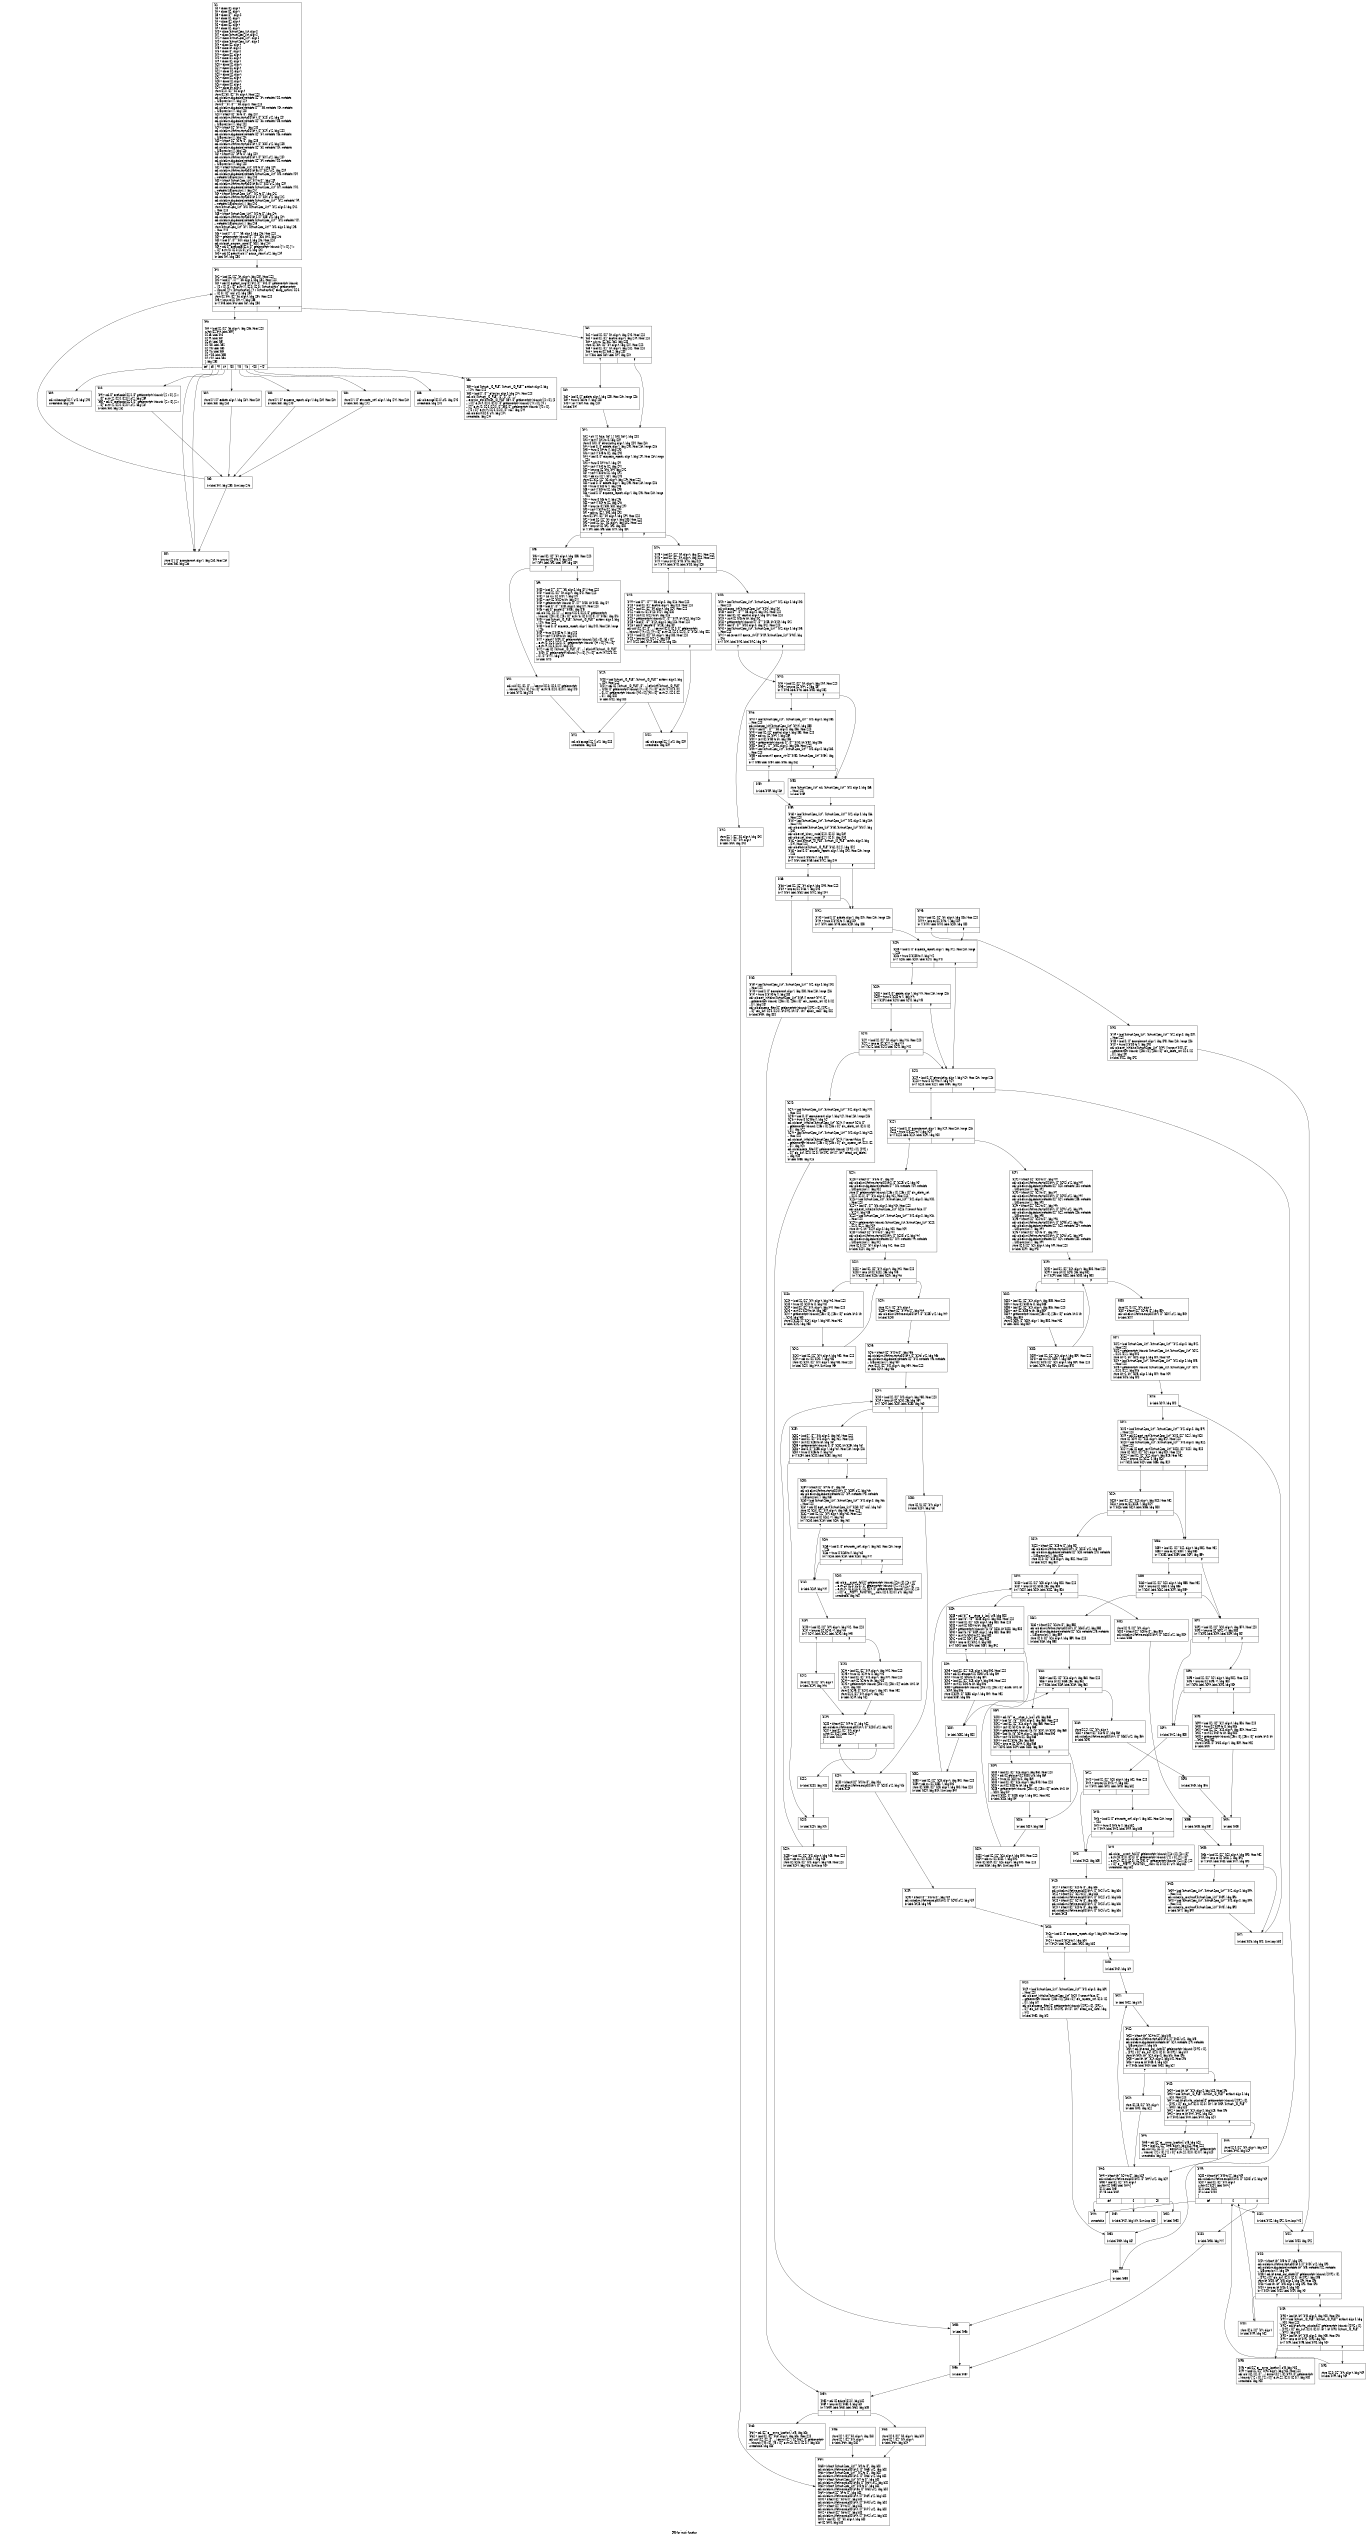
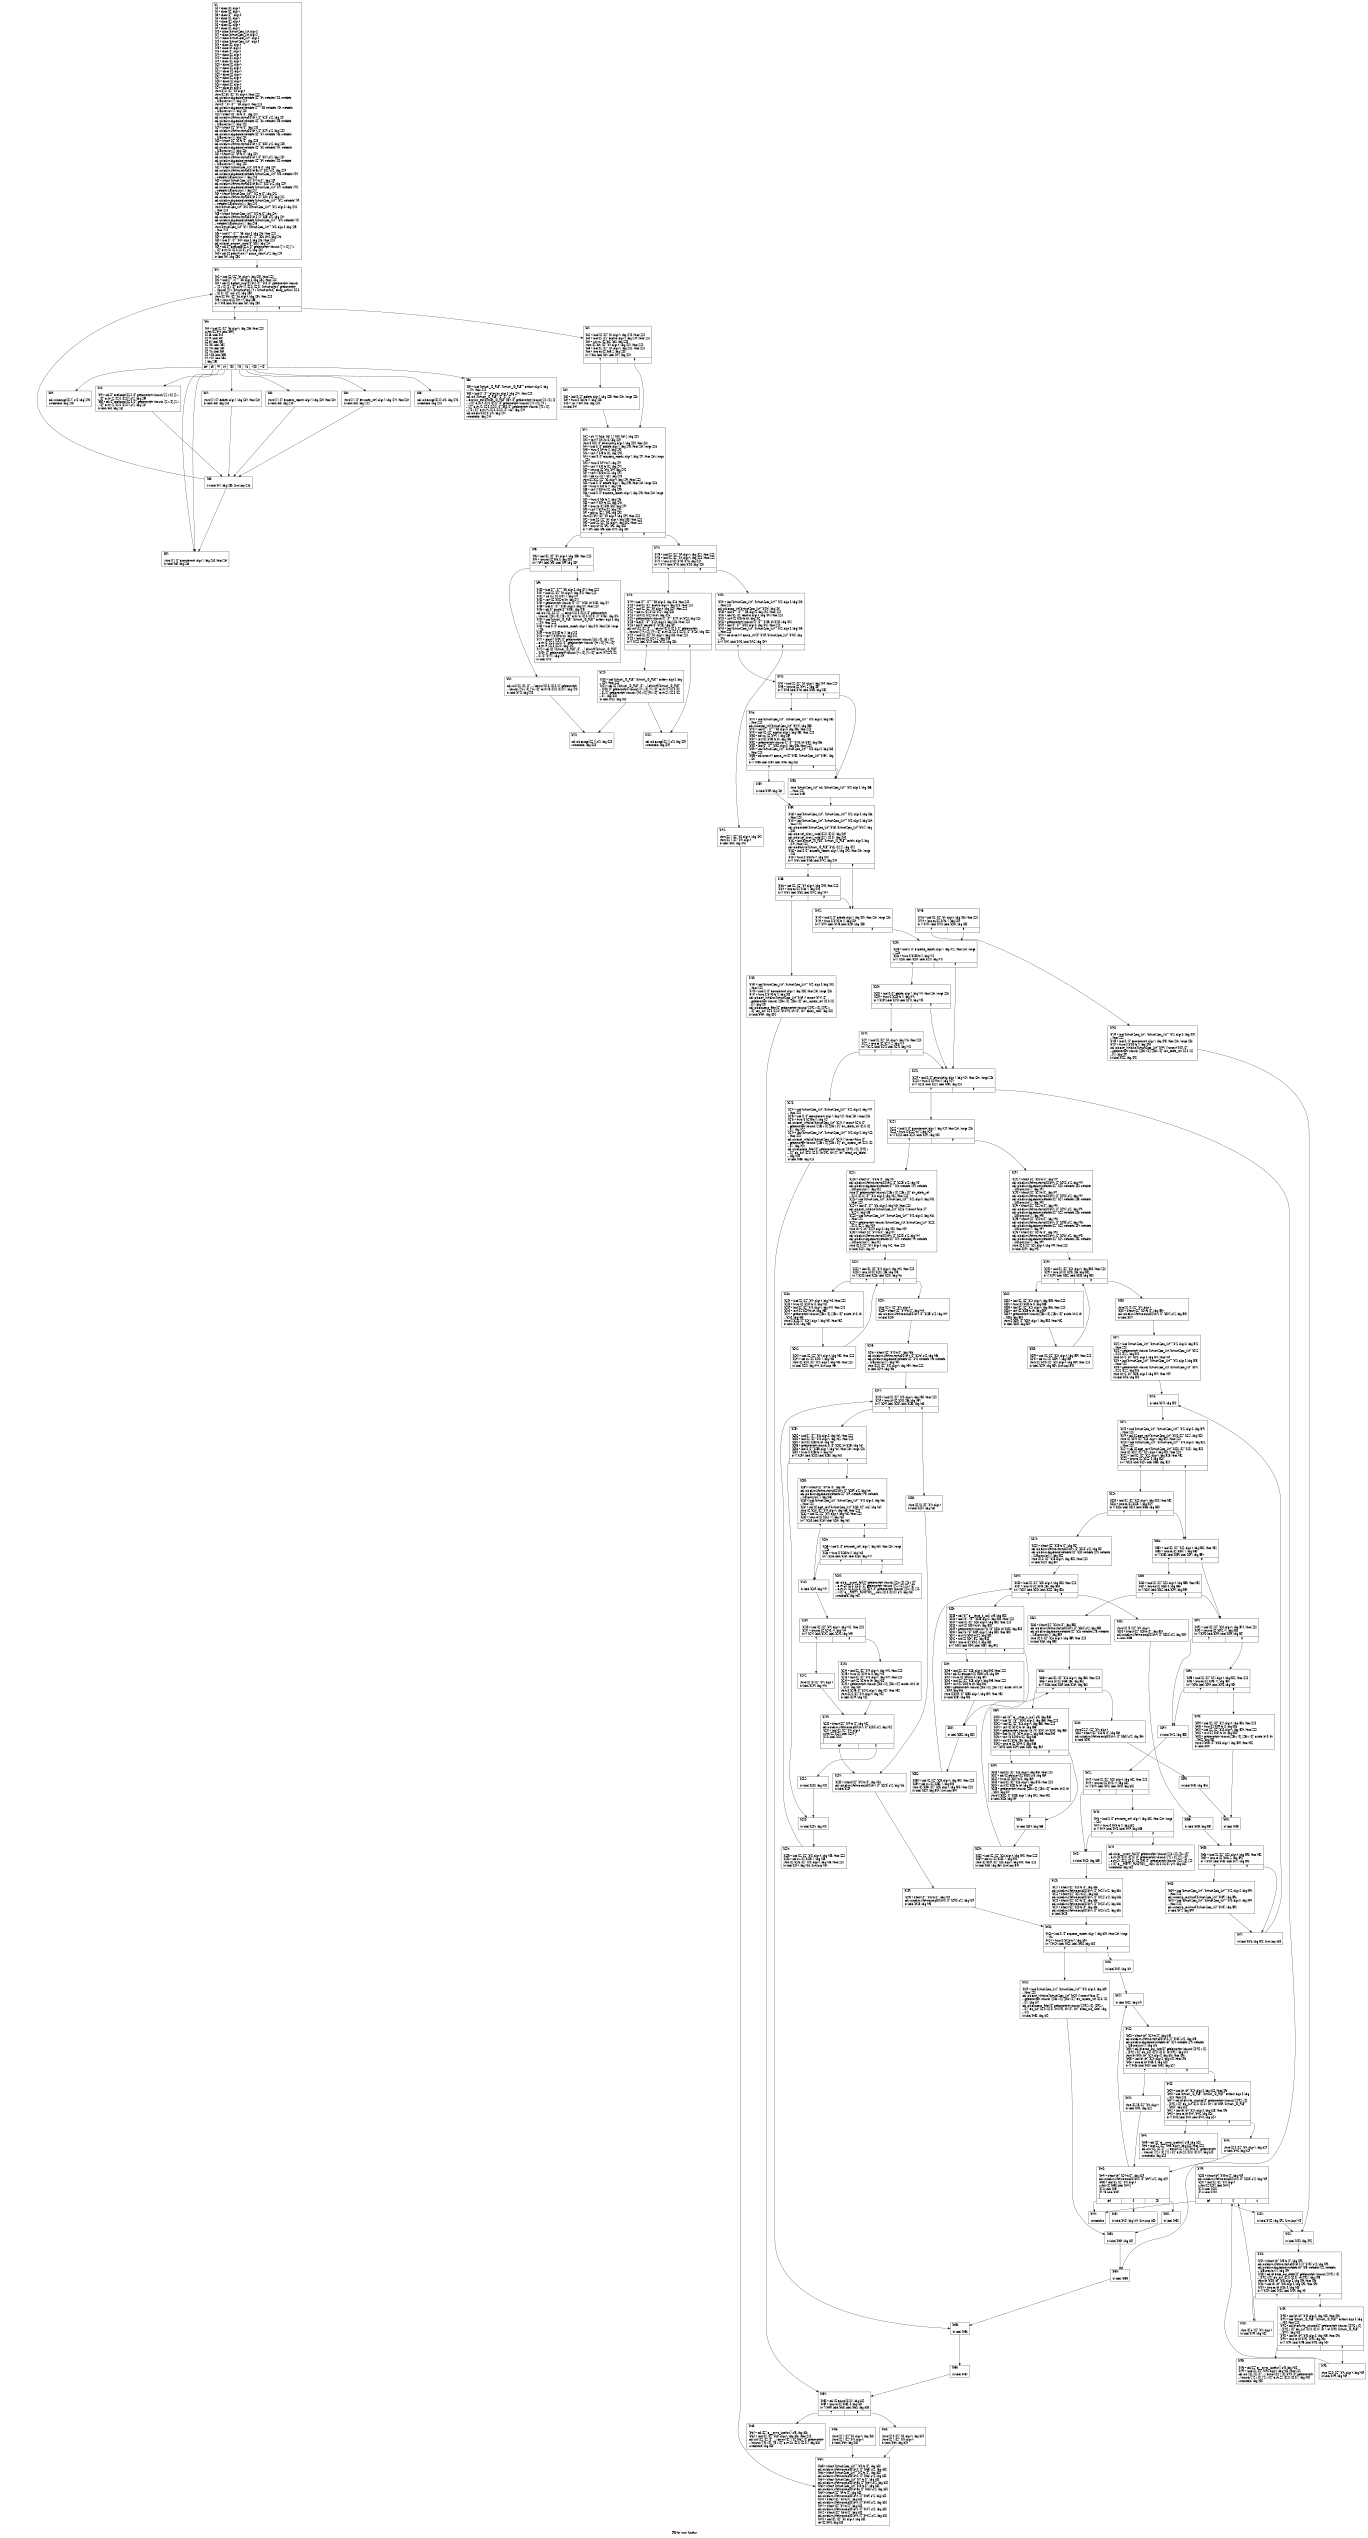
none -> (646, 659)
(1211, 2238) -> none
